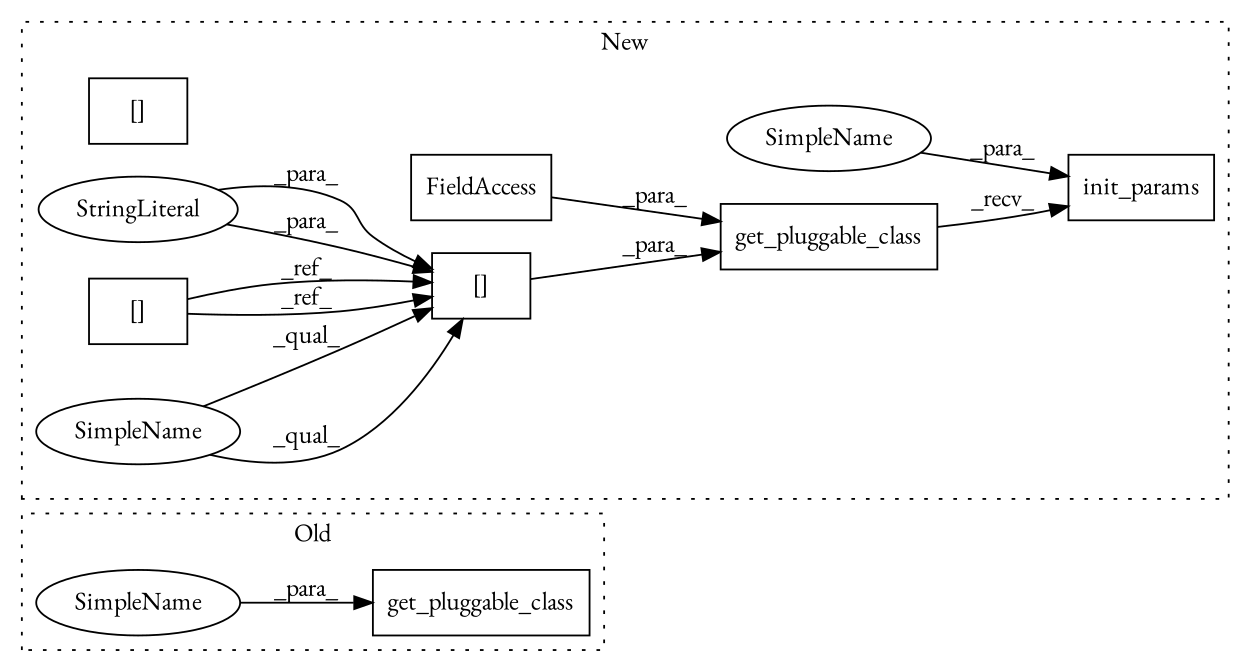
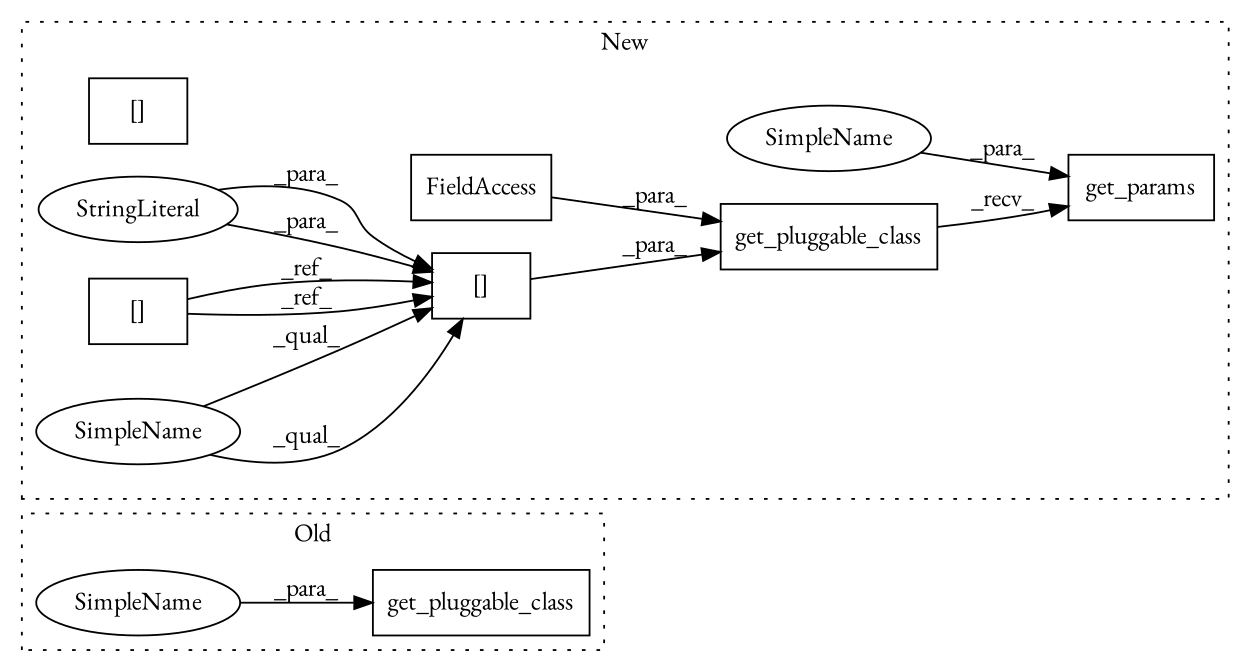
(1141, 188) -> (1141, 188)
